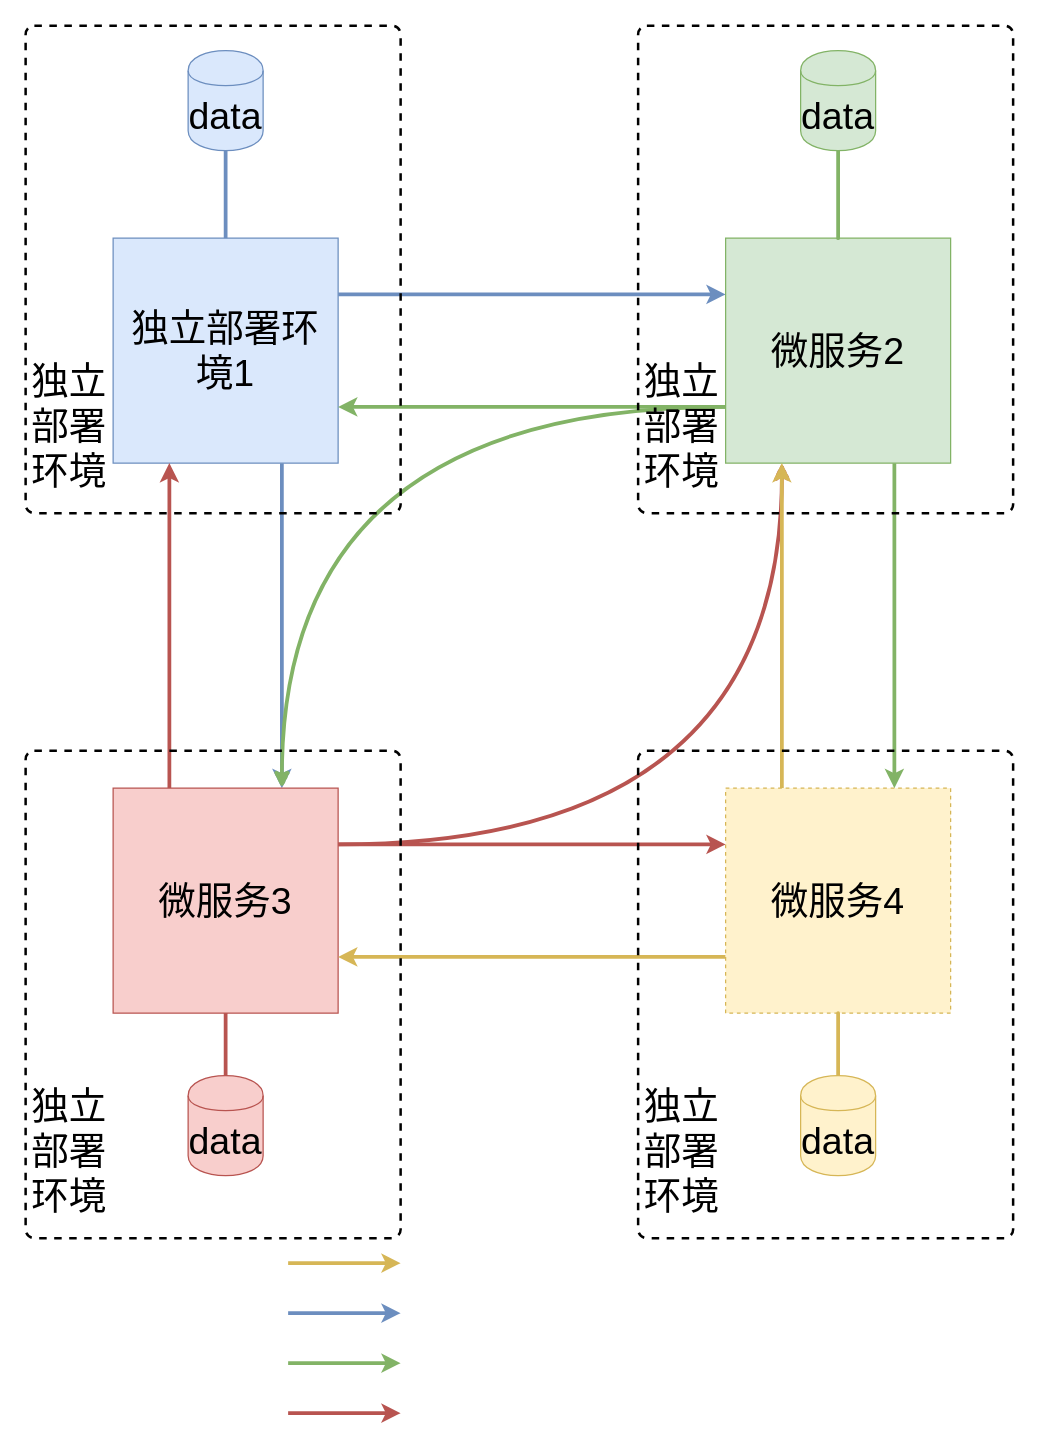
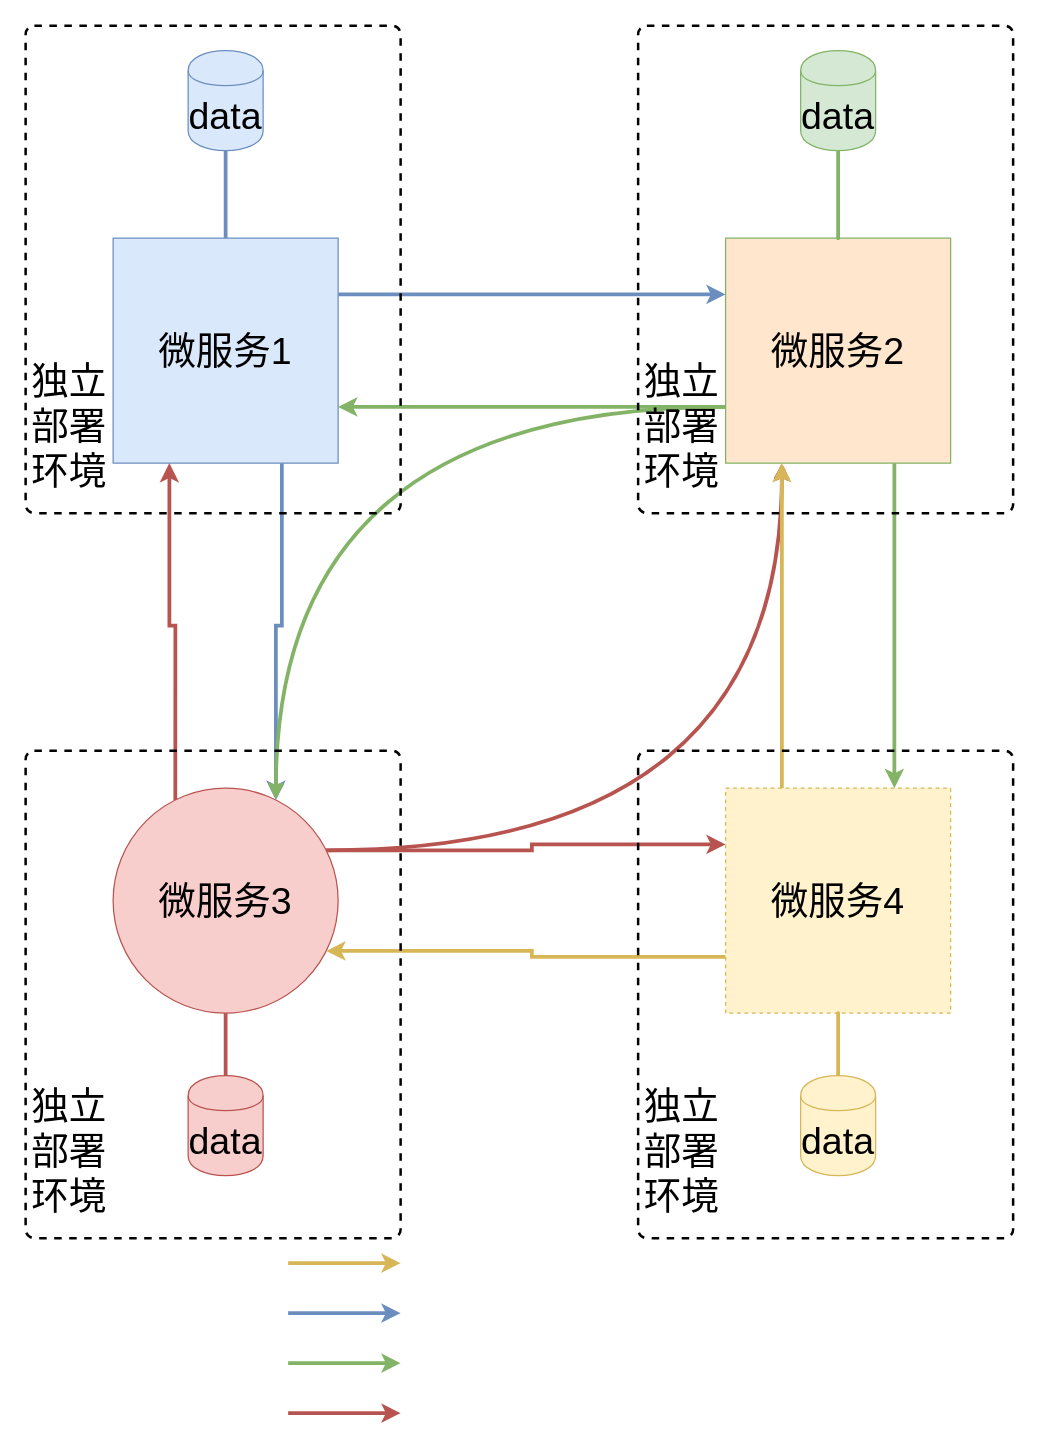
(226, 351) -> (226, 351)
(838, 351) -> (838, 351)
(226, 901) -> (226, 901)
